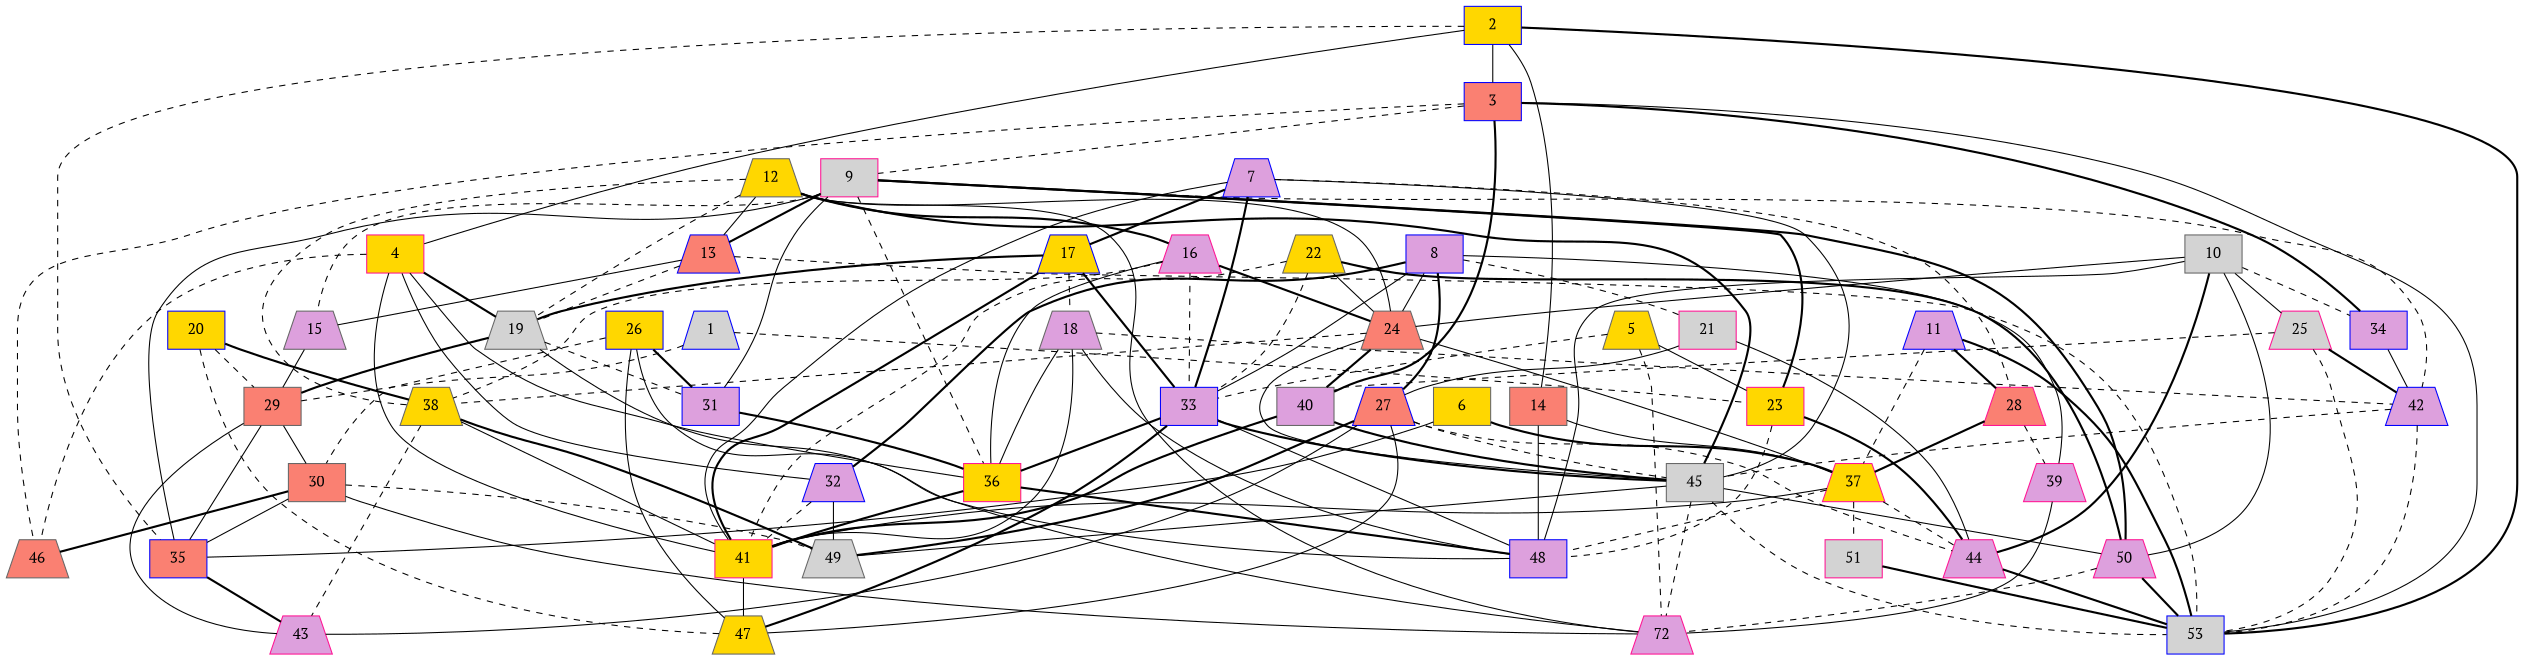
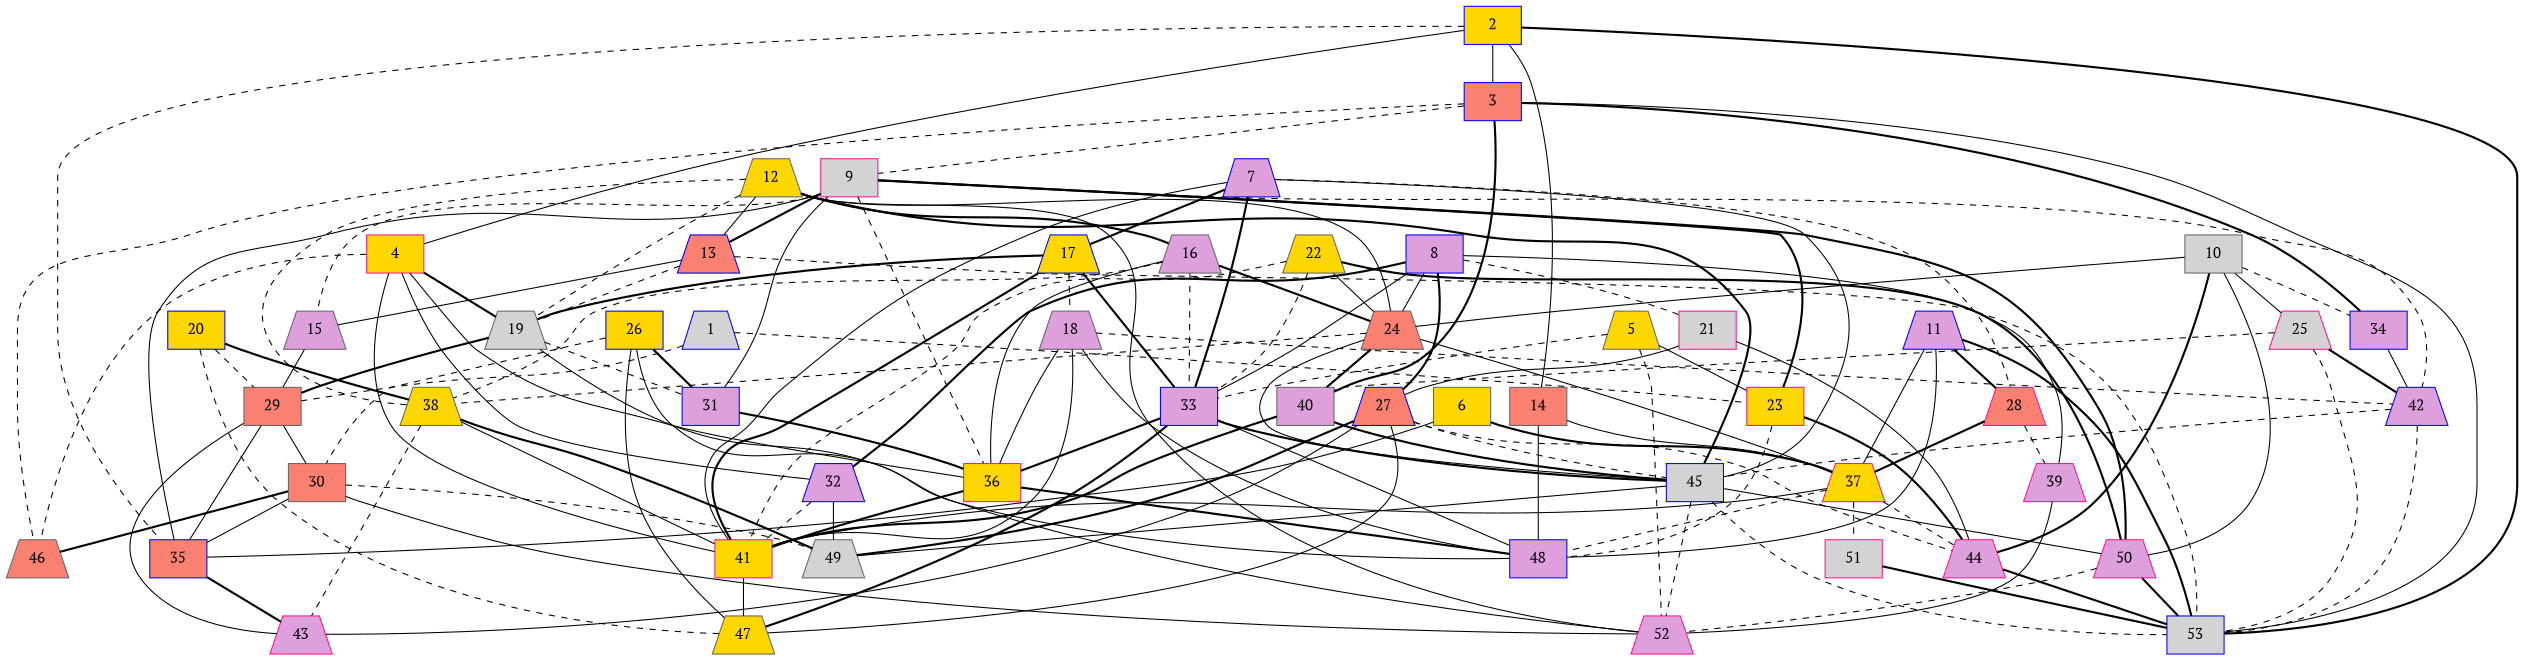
(1190, 254) -> (1190, 254)
(1644, 296) -> (1814, 533)
(1894, 406) -> (1894, 406)
(1695, 483) -> (1695, 483)
(1662, 635) -> (1662, 635)
